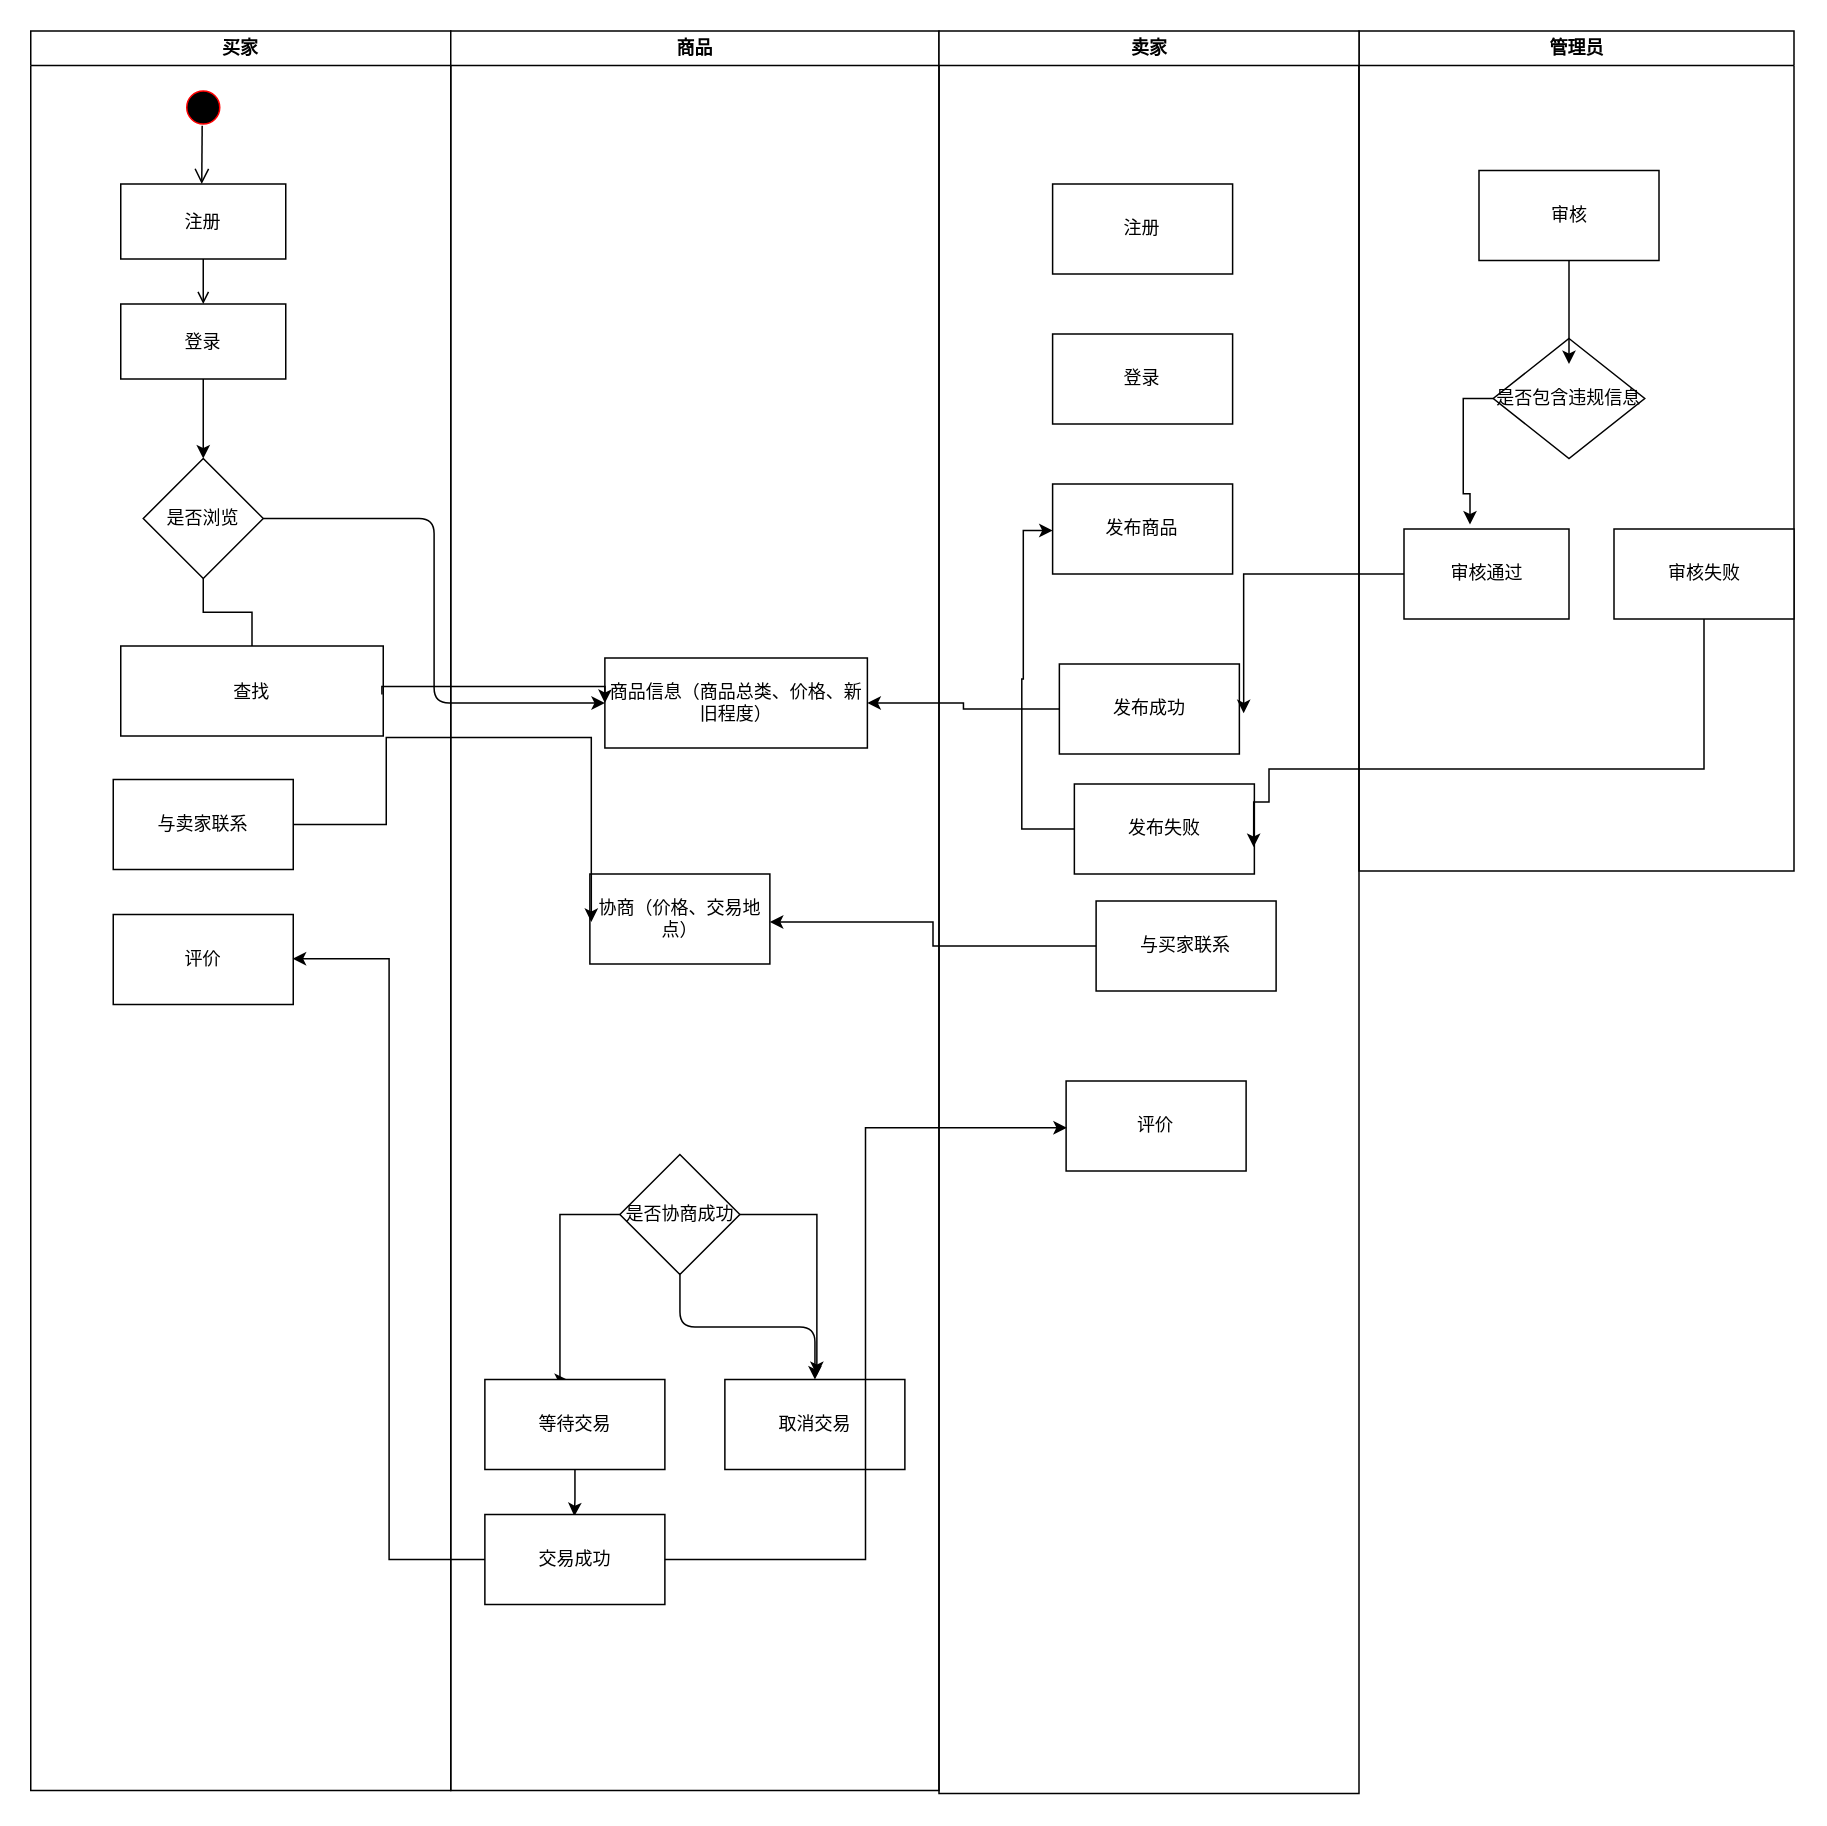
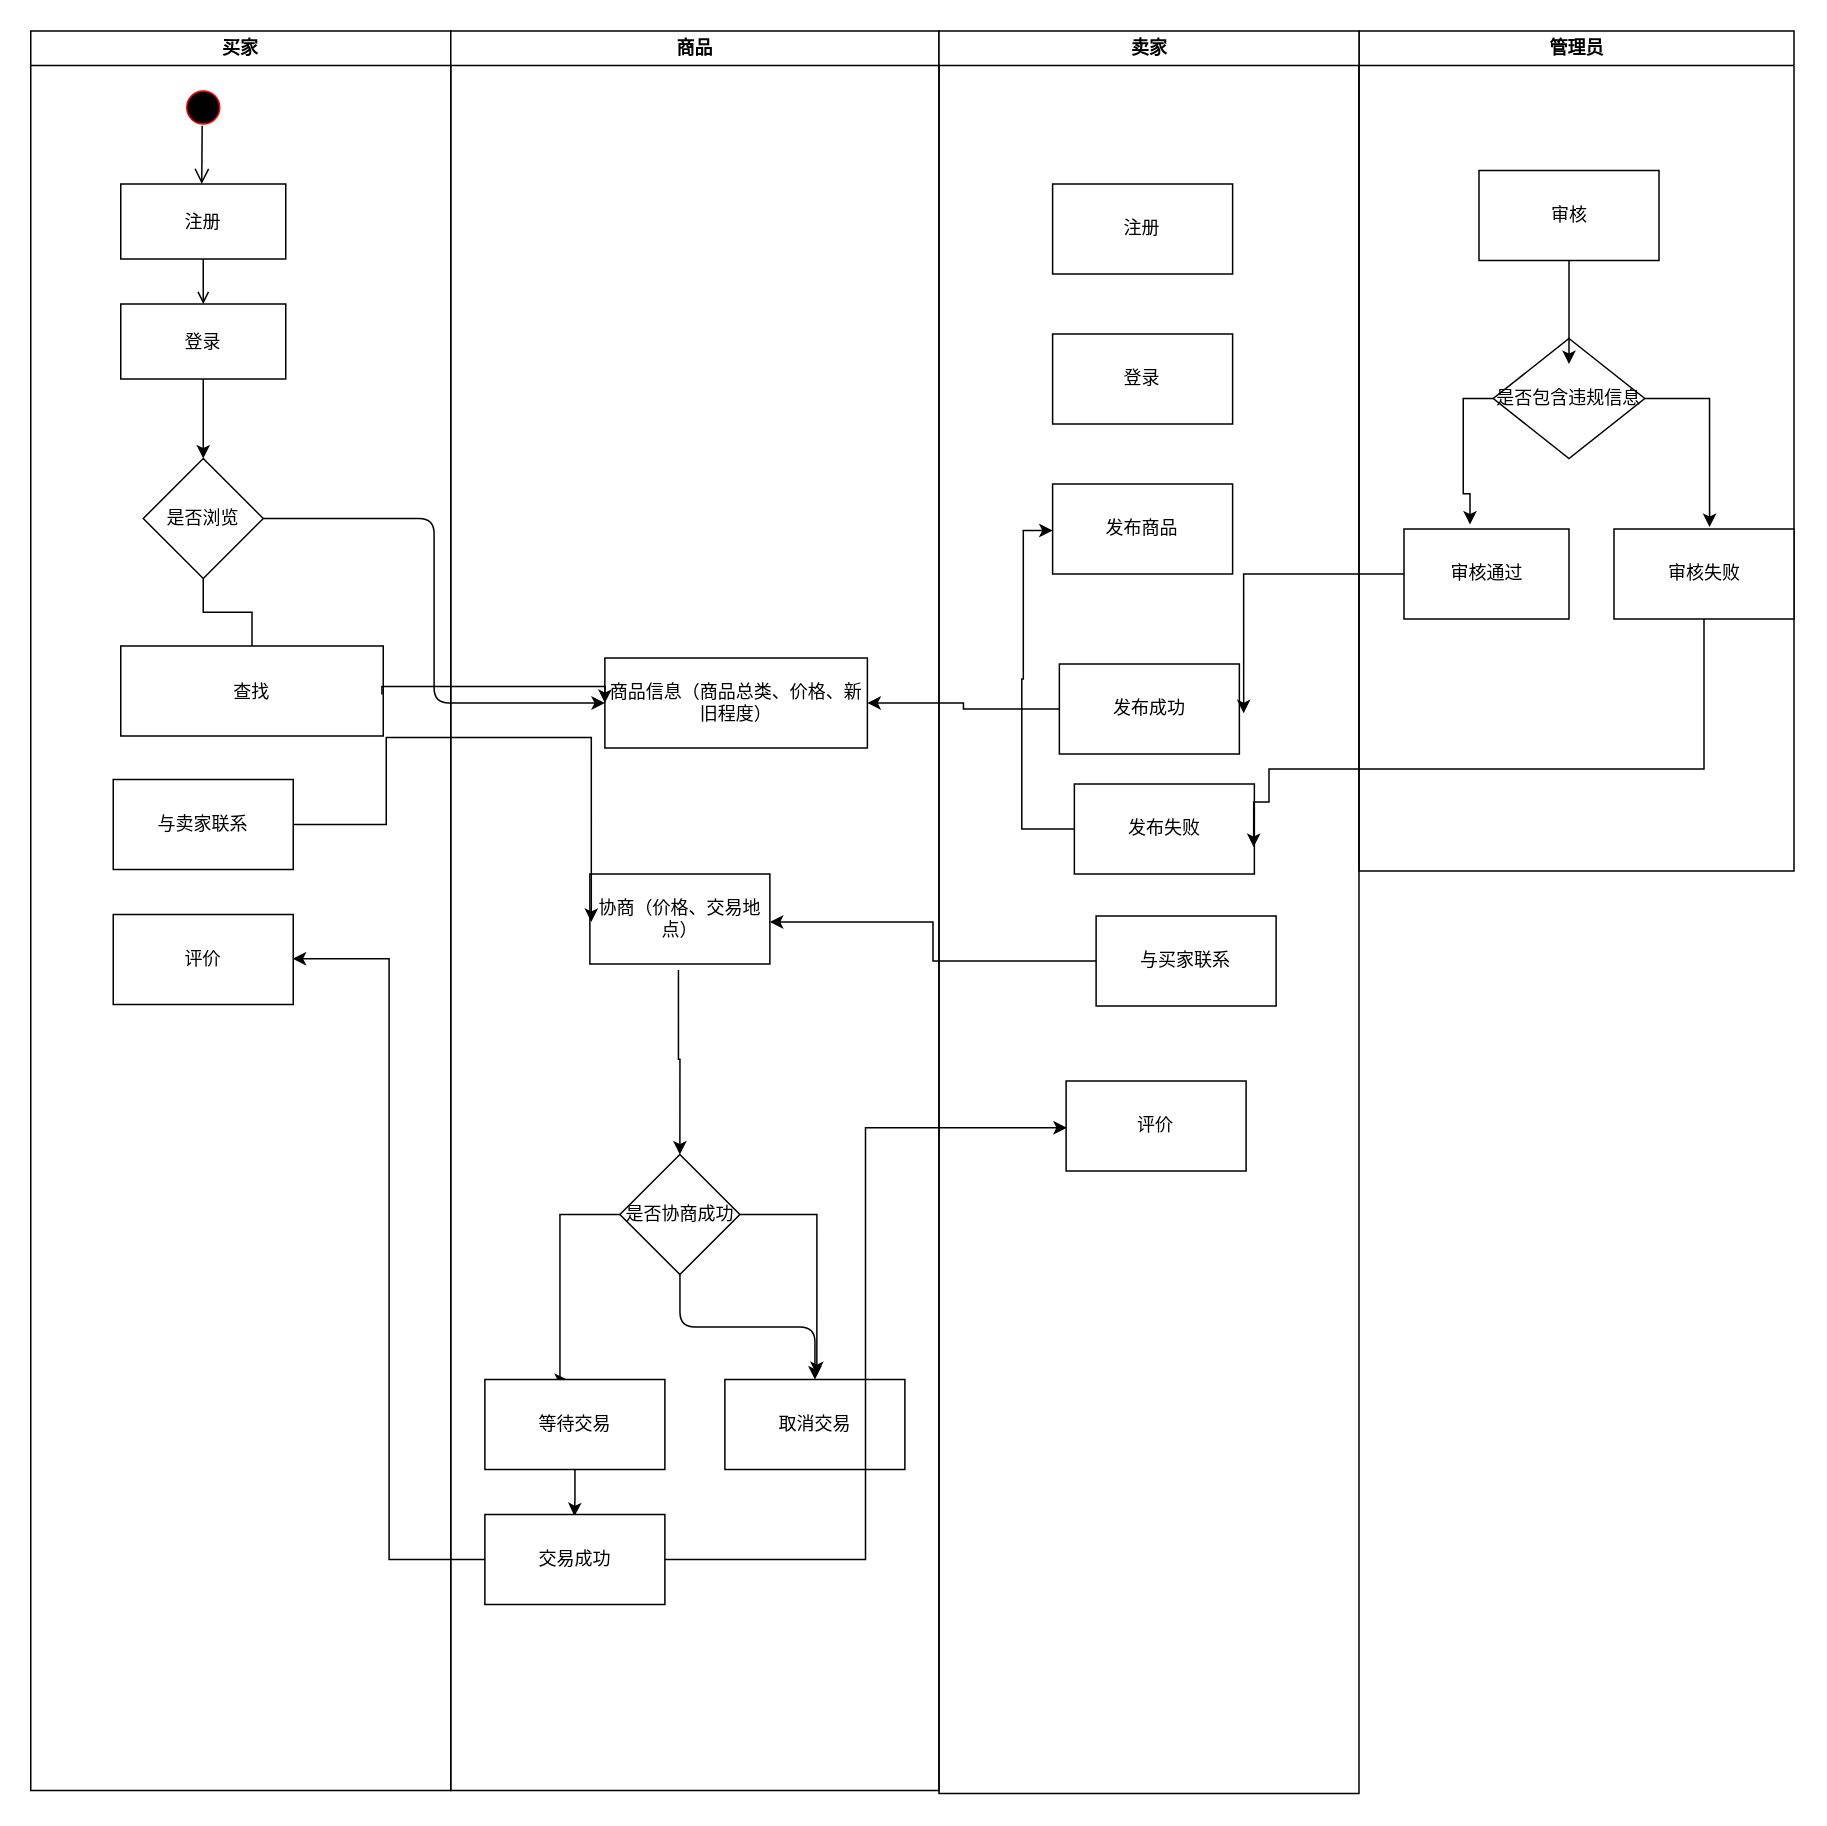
none -> (1710, 425)
(1186, 946) -> (1186, 961)
none -> (678, 1057)
